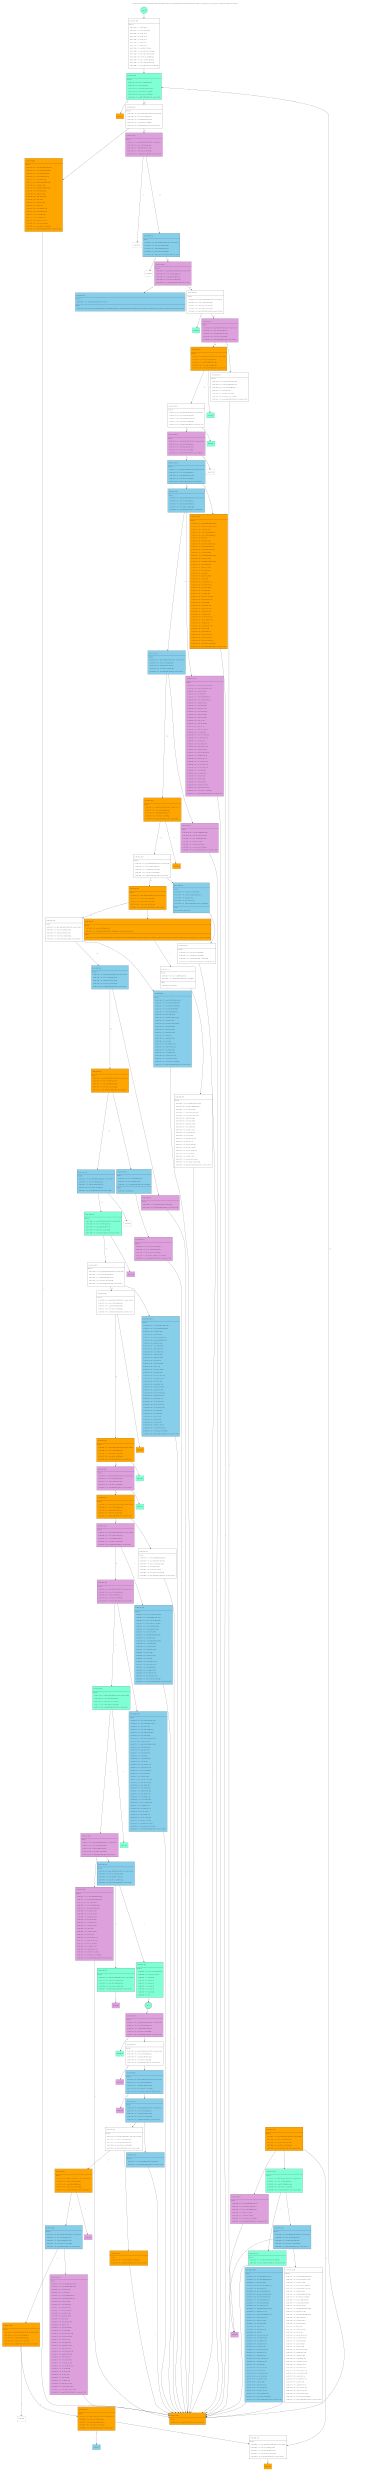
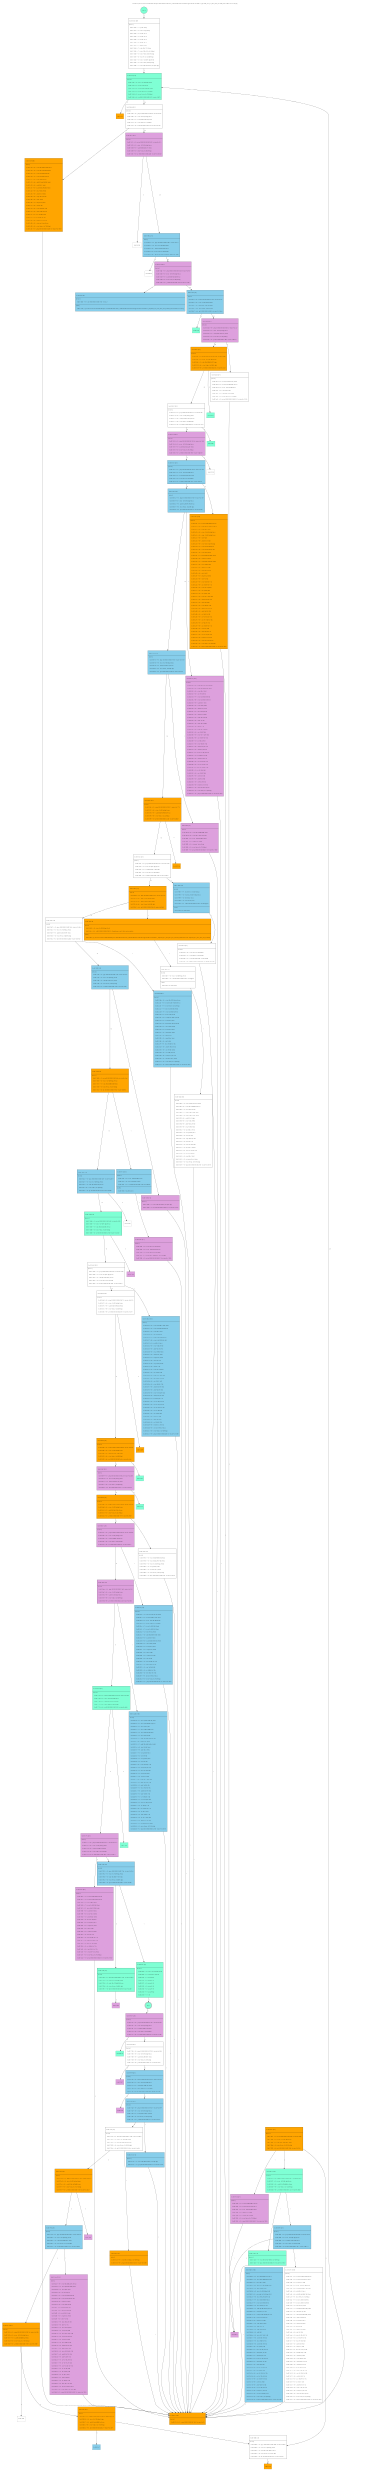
(205, 302) -> (205, 302)
